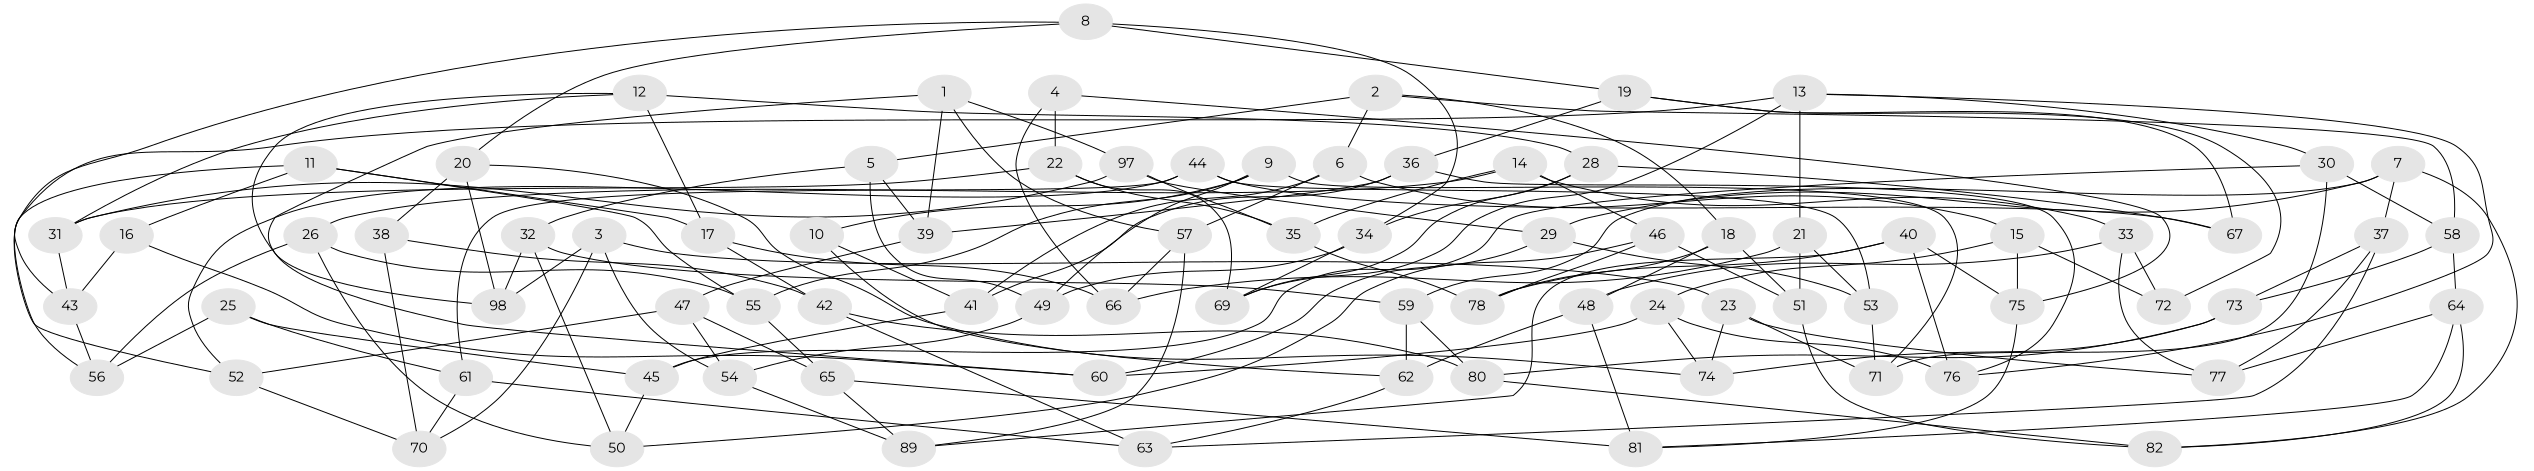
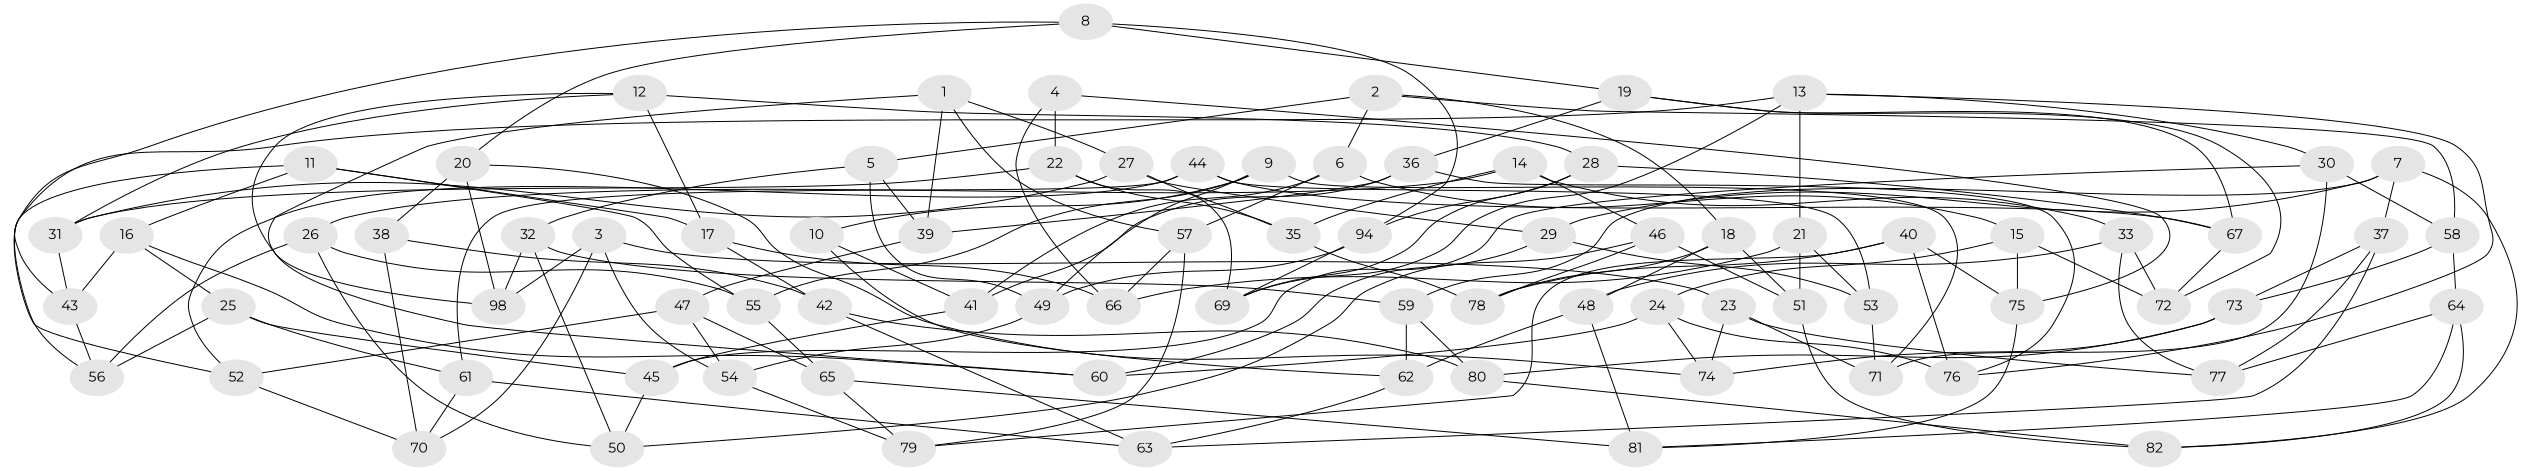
(1126, 164) -> (1126, 164)
(1365, 235) -> (1365, 235)
none -> (178, 271)
none -> (2199, 271)
(909, 449) -> (909, 449)
